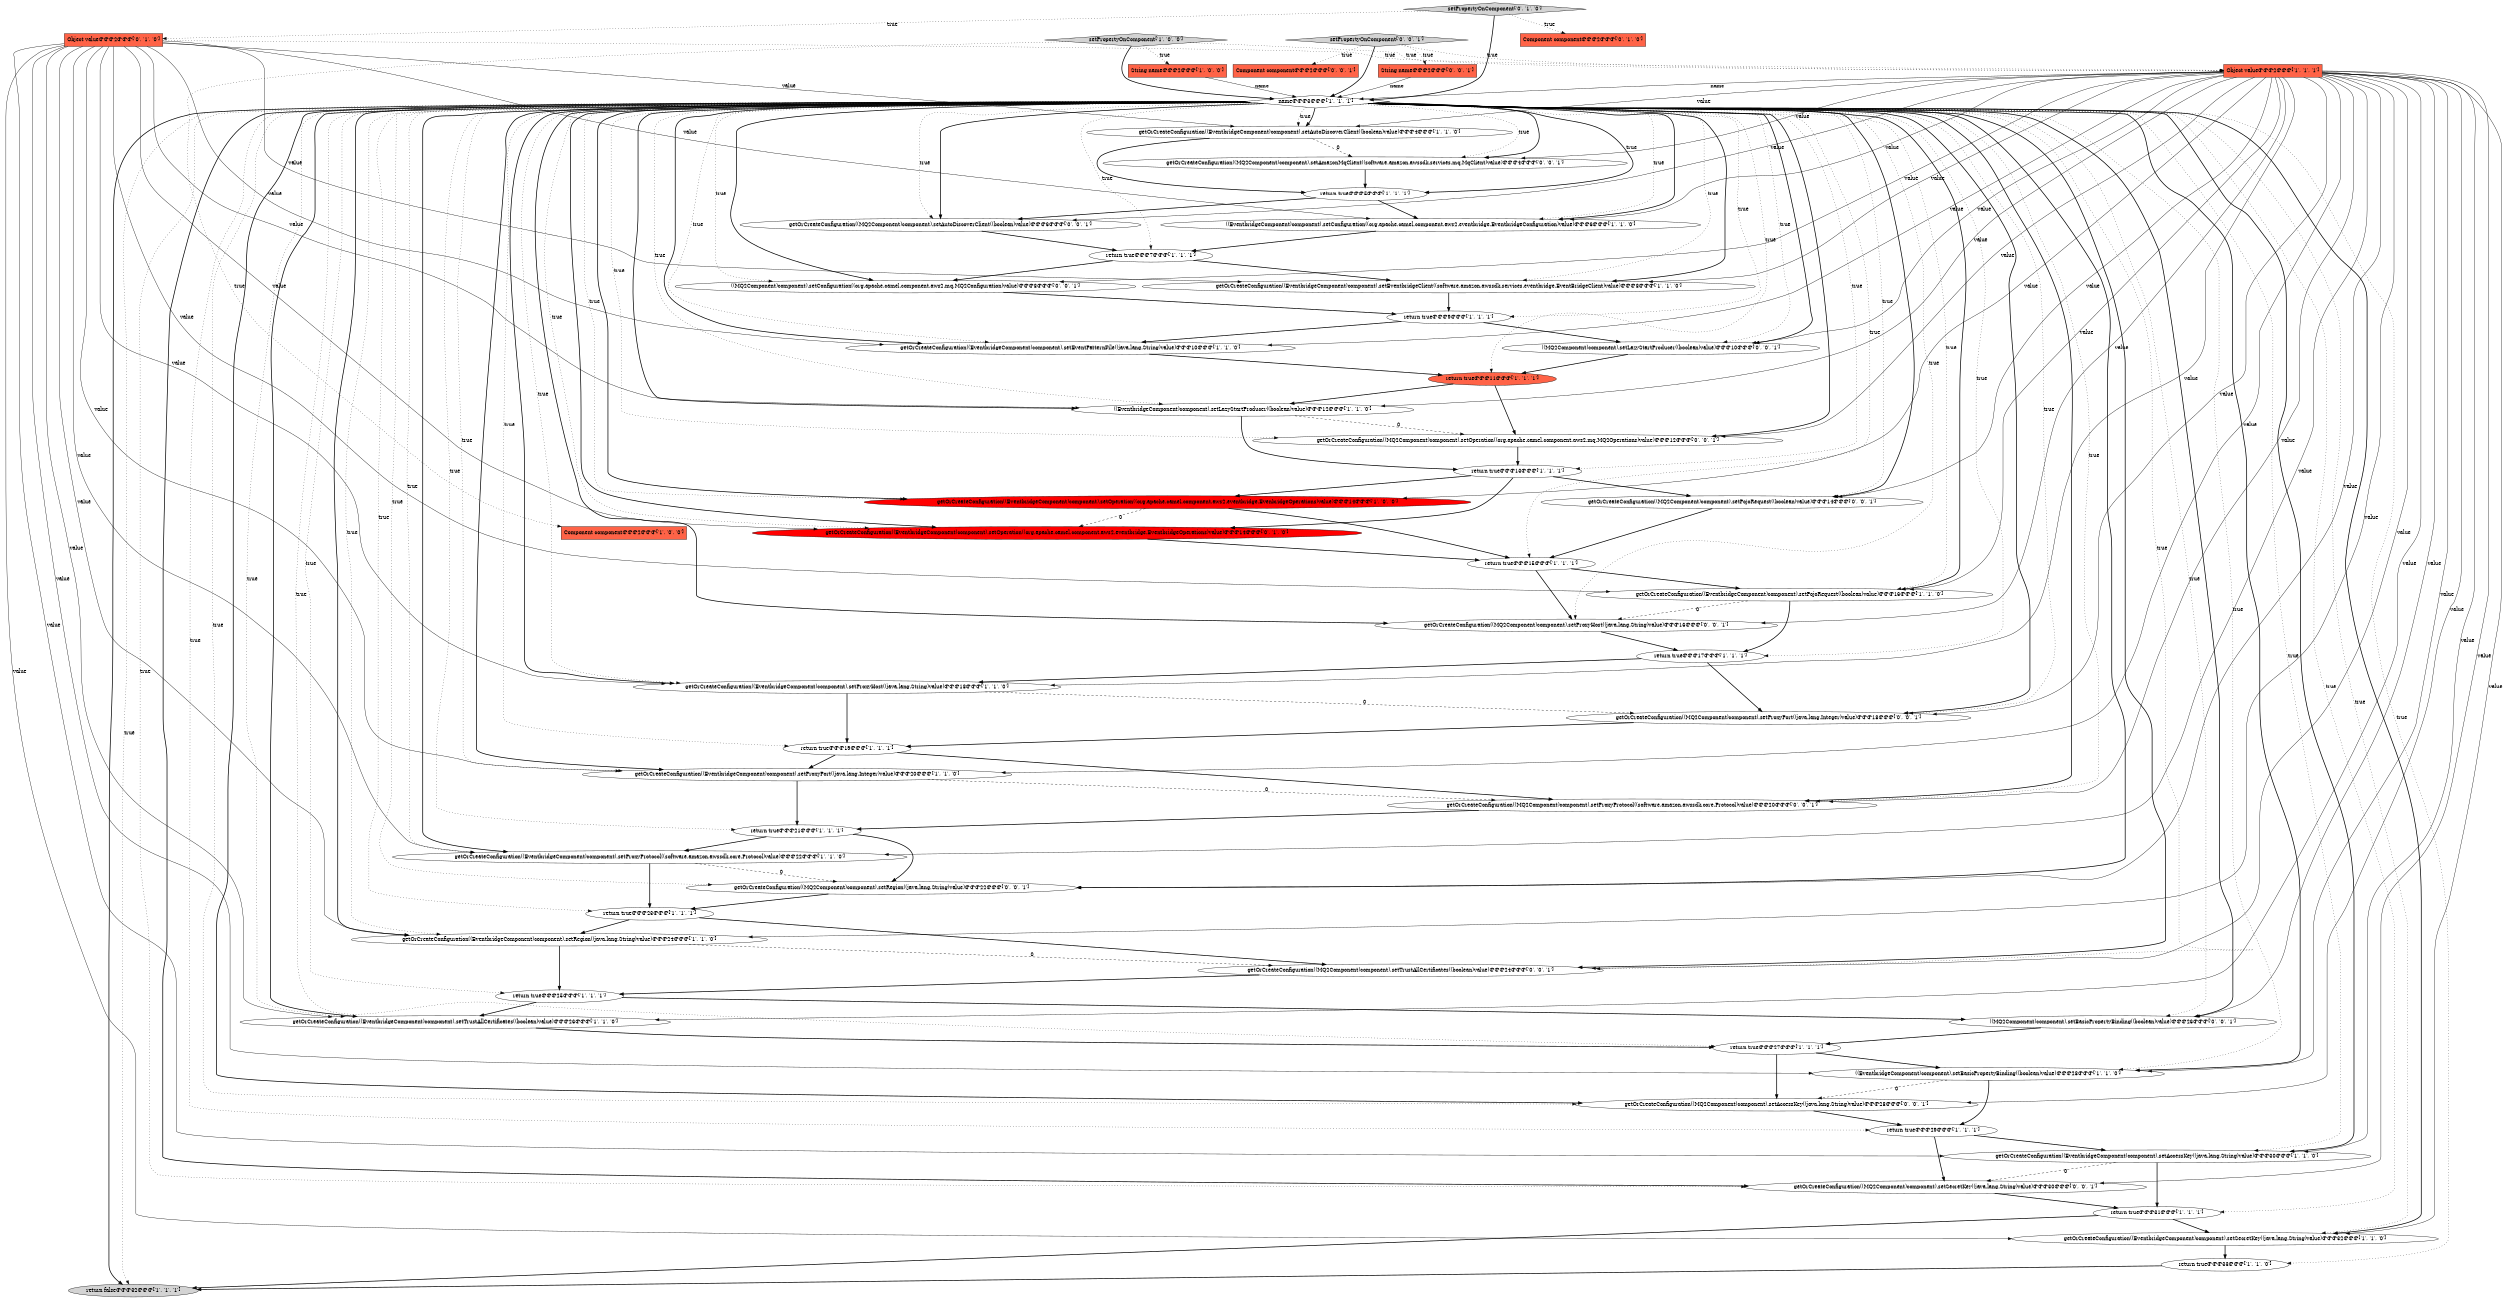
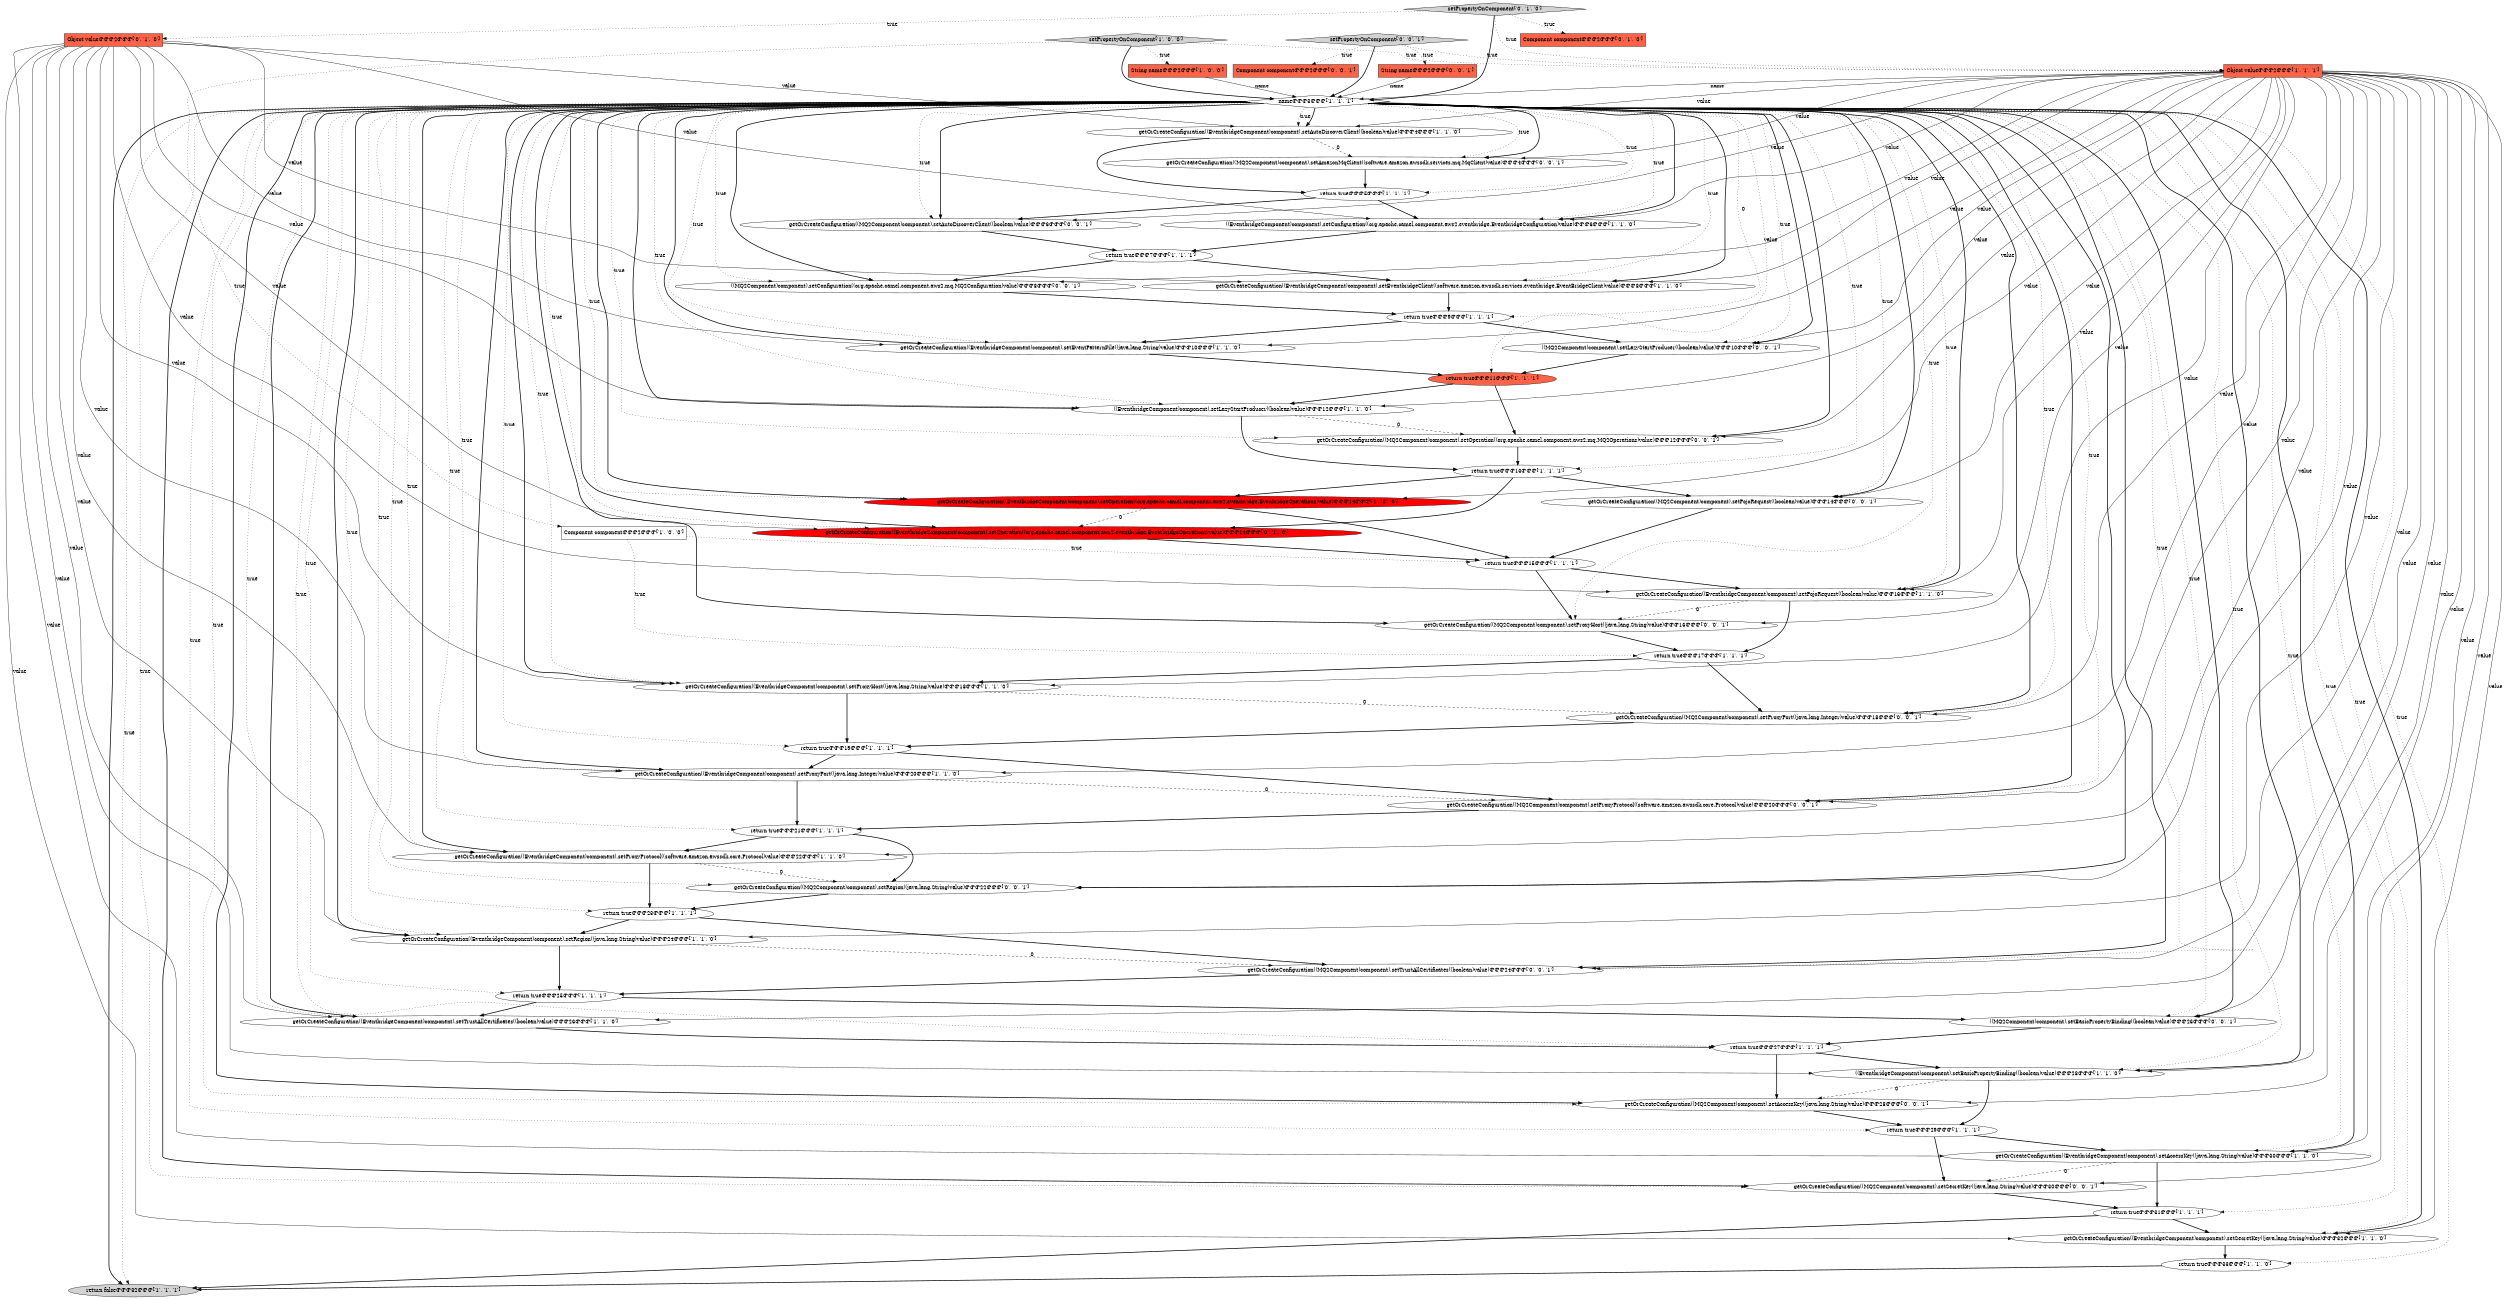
(1192, 49) -> (1808, 66)
(1101, 119) -> none
(1614, 138) -> (1614, 138)
(1744, 209) -> (1744, 209)
(1972, 218) -> (1089, 651)
(1856, 228) -> (1077, 551)
(1771, 240) -> (1771, 240)
(624, 533) -> (624, 533)
